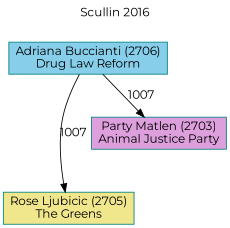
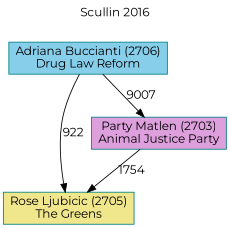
(141, 96) -> (141, 96)
(73, 133) -> (73, 133)
none -> (117, 168)
